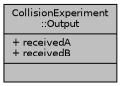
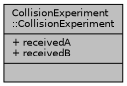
(60, 24) -> (63, 24)
